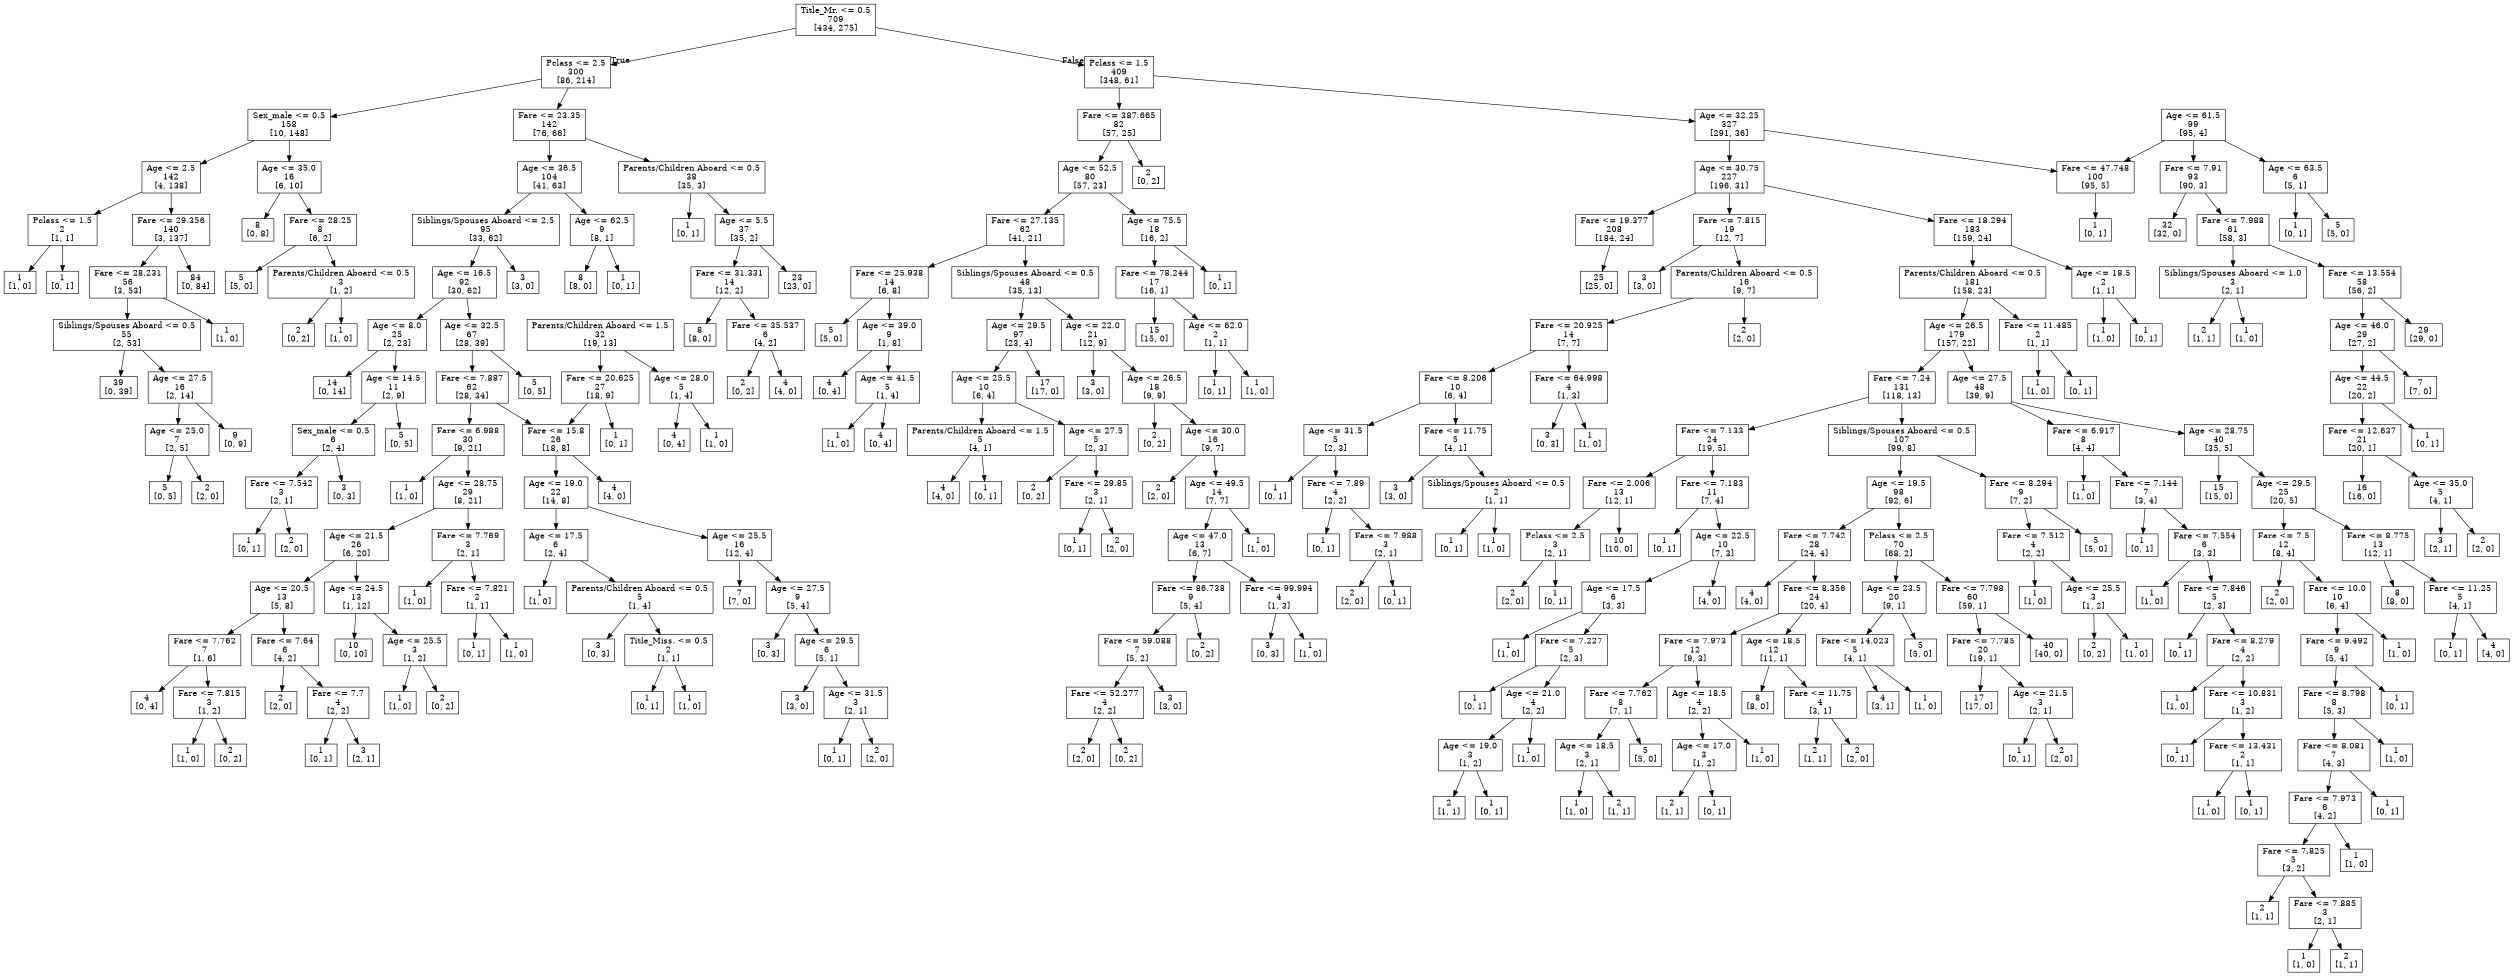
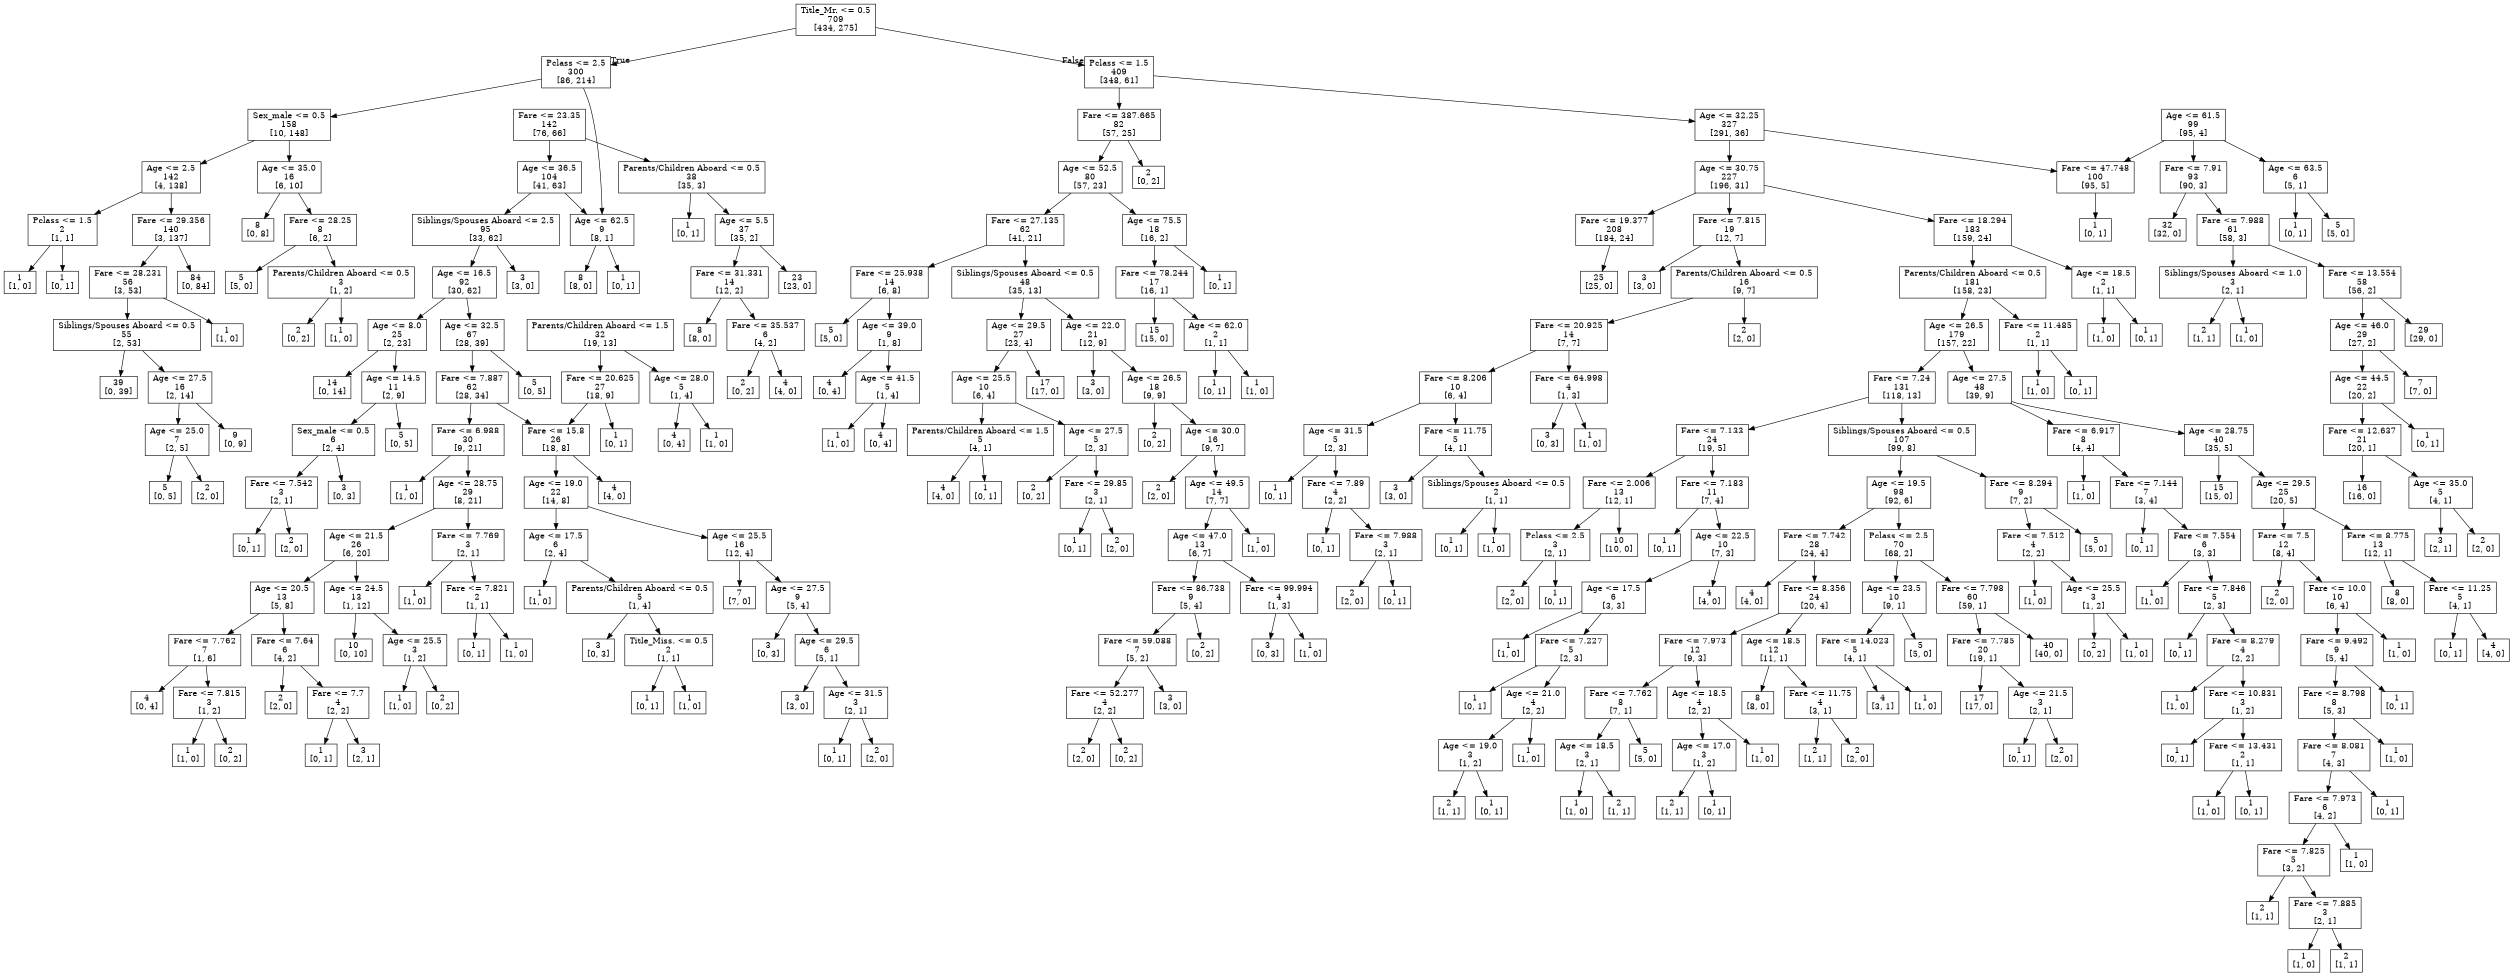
(564, 96) -> (598, 147)
(1019, 335) -> (1019, 335)
(1894, 598) -> (1894, 598)
